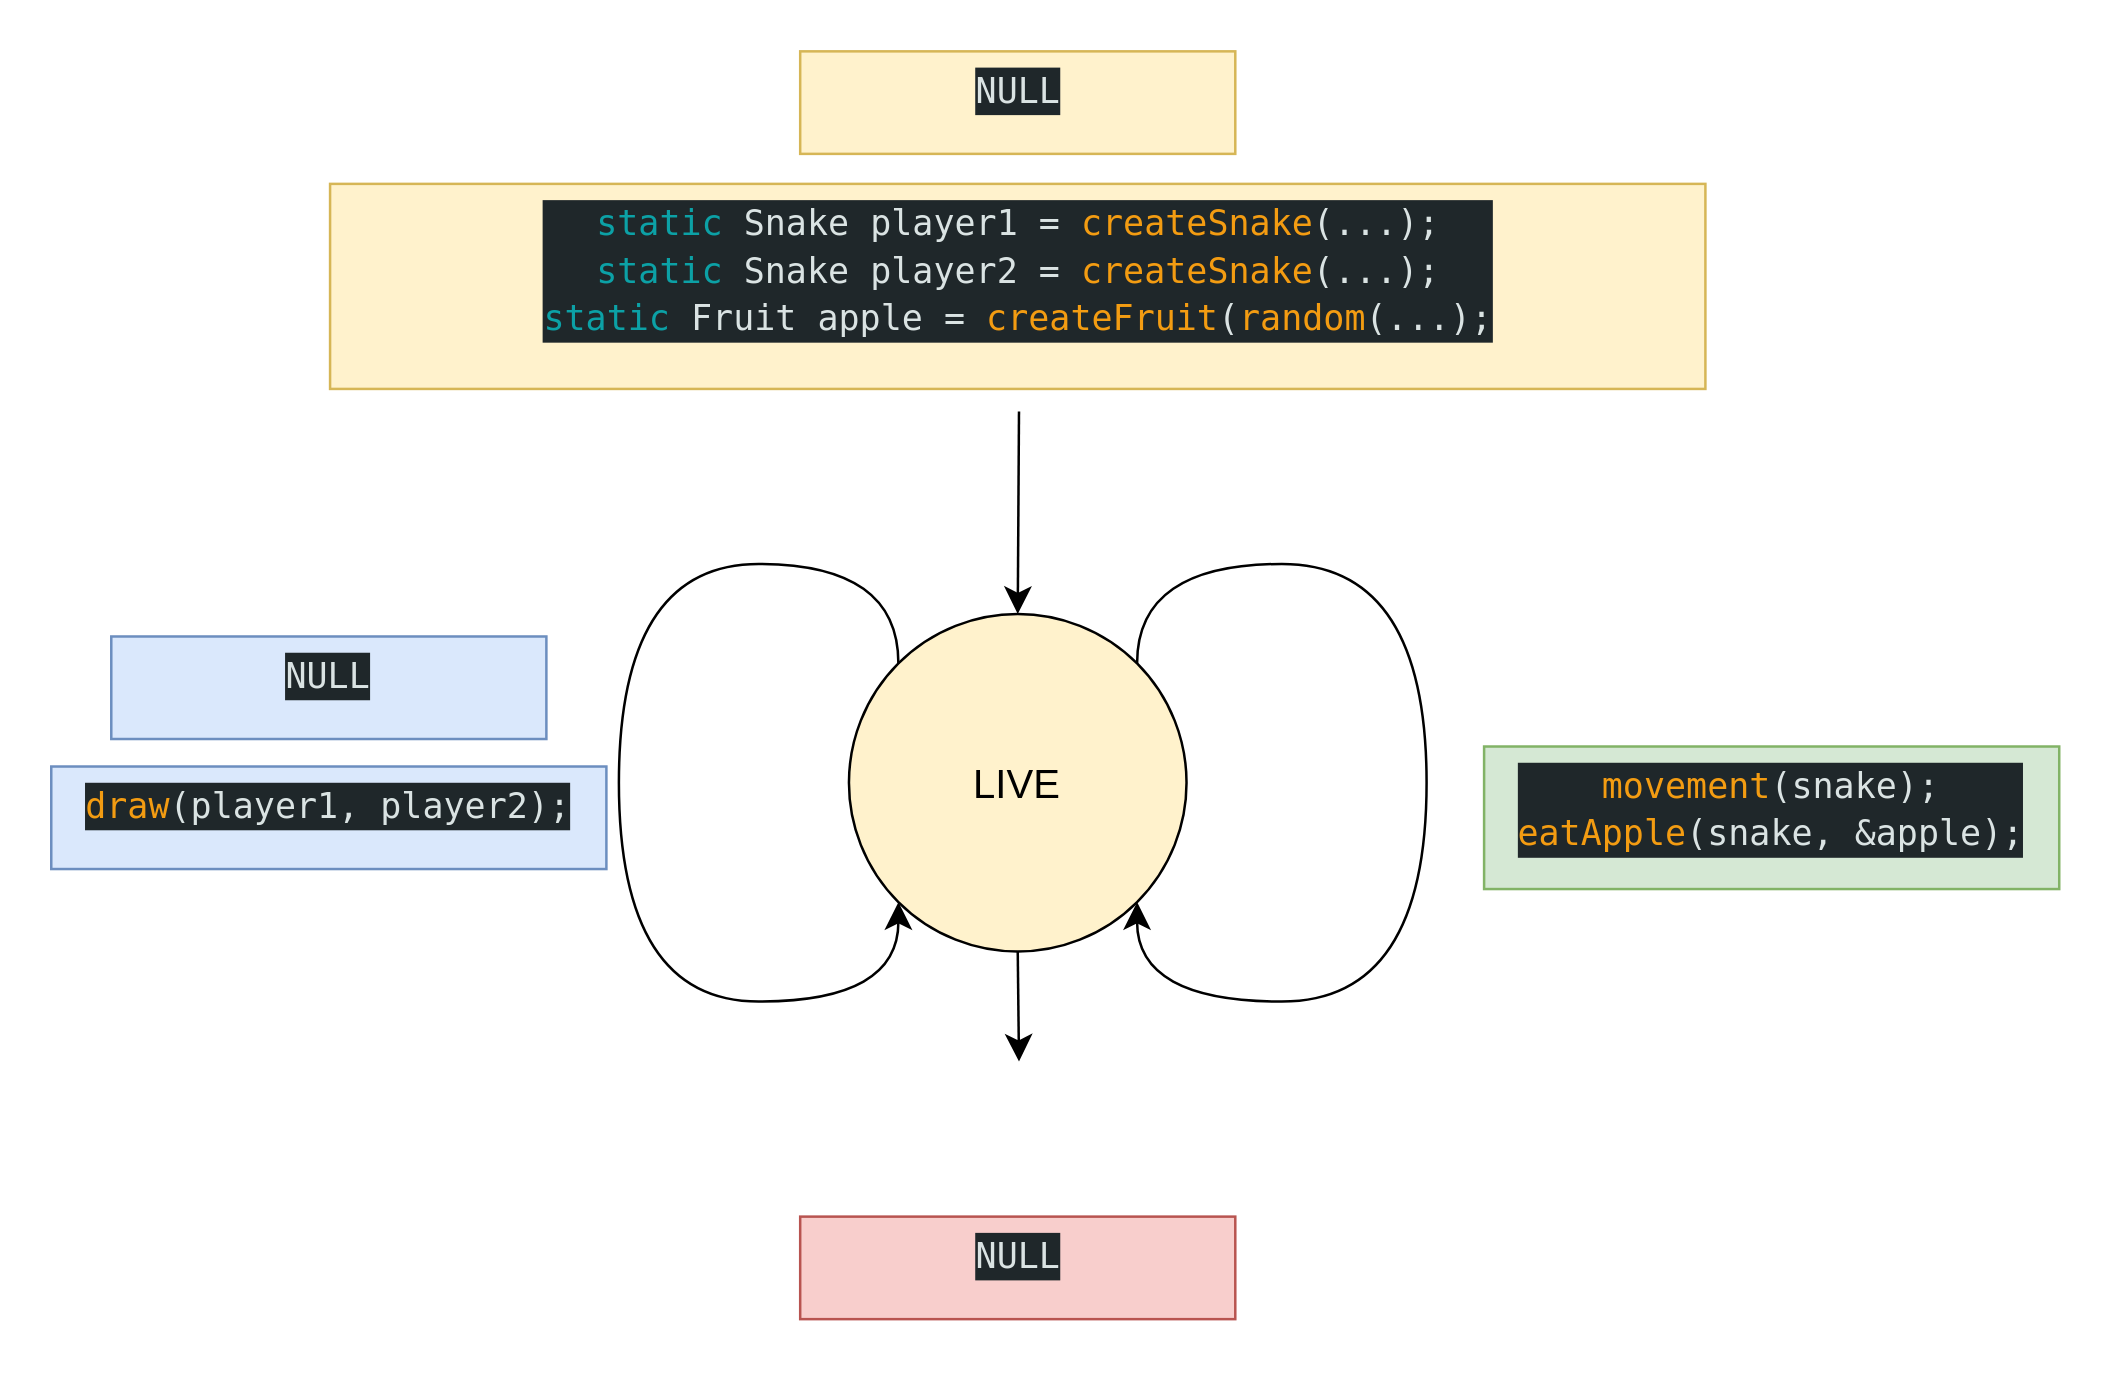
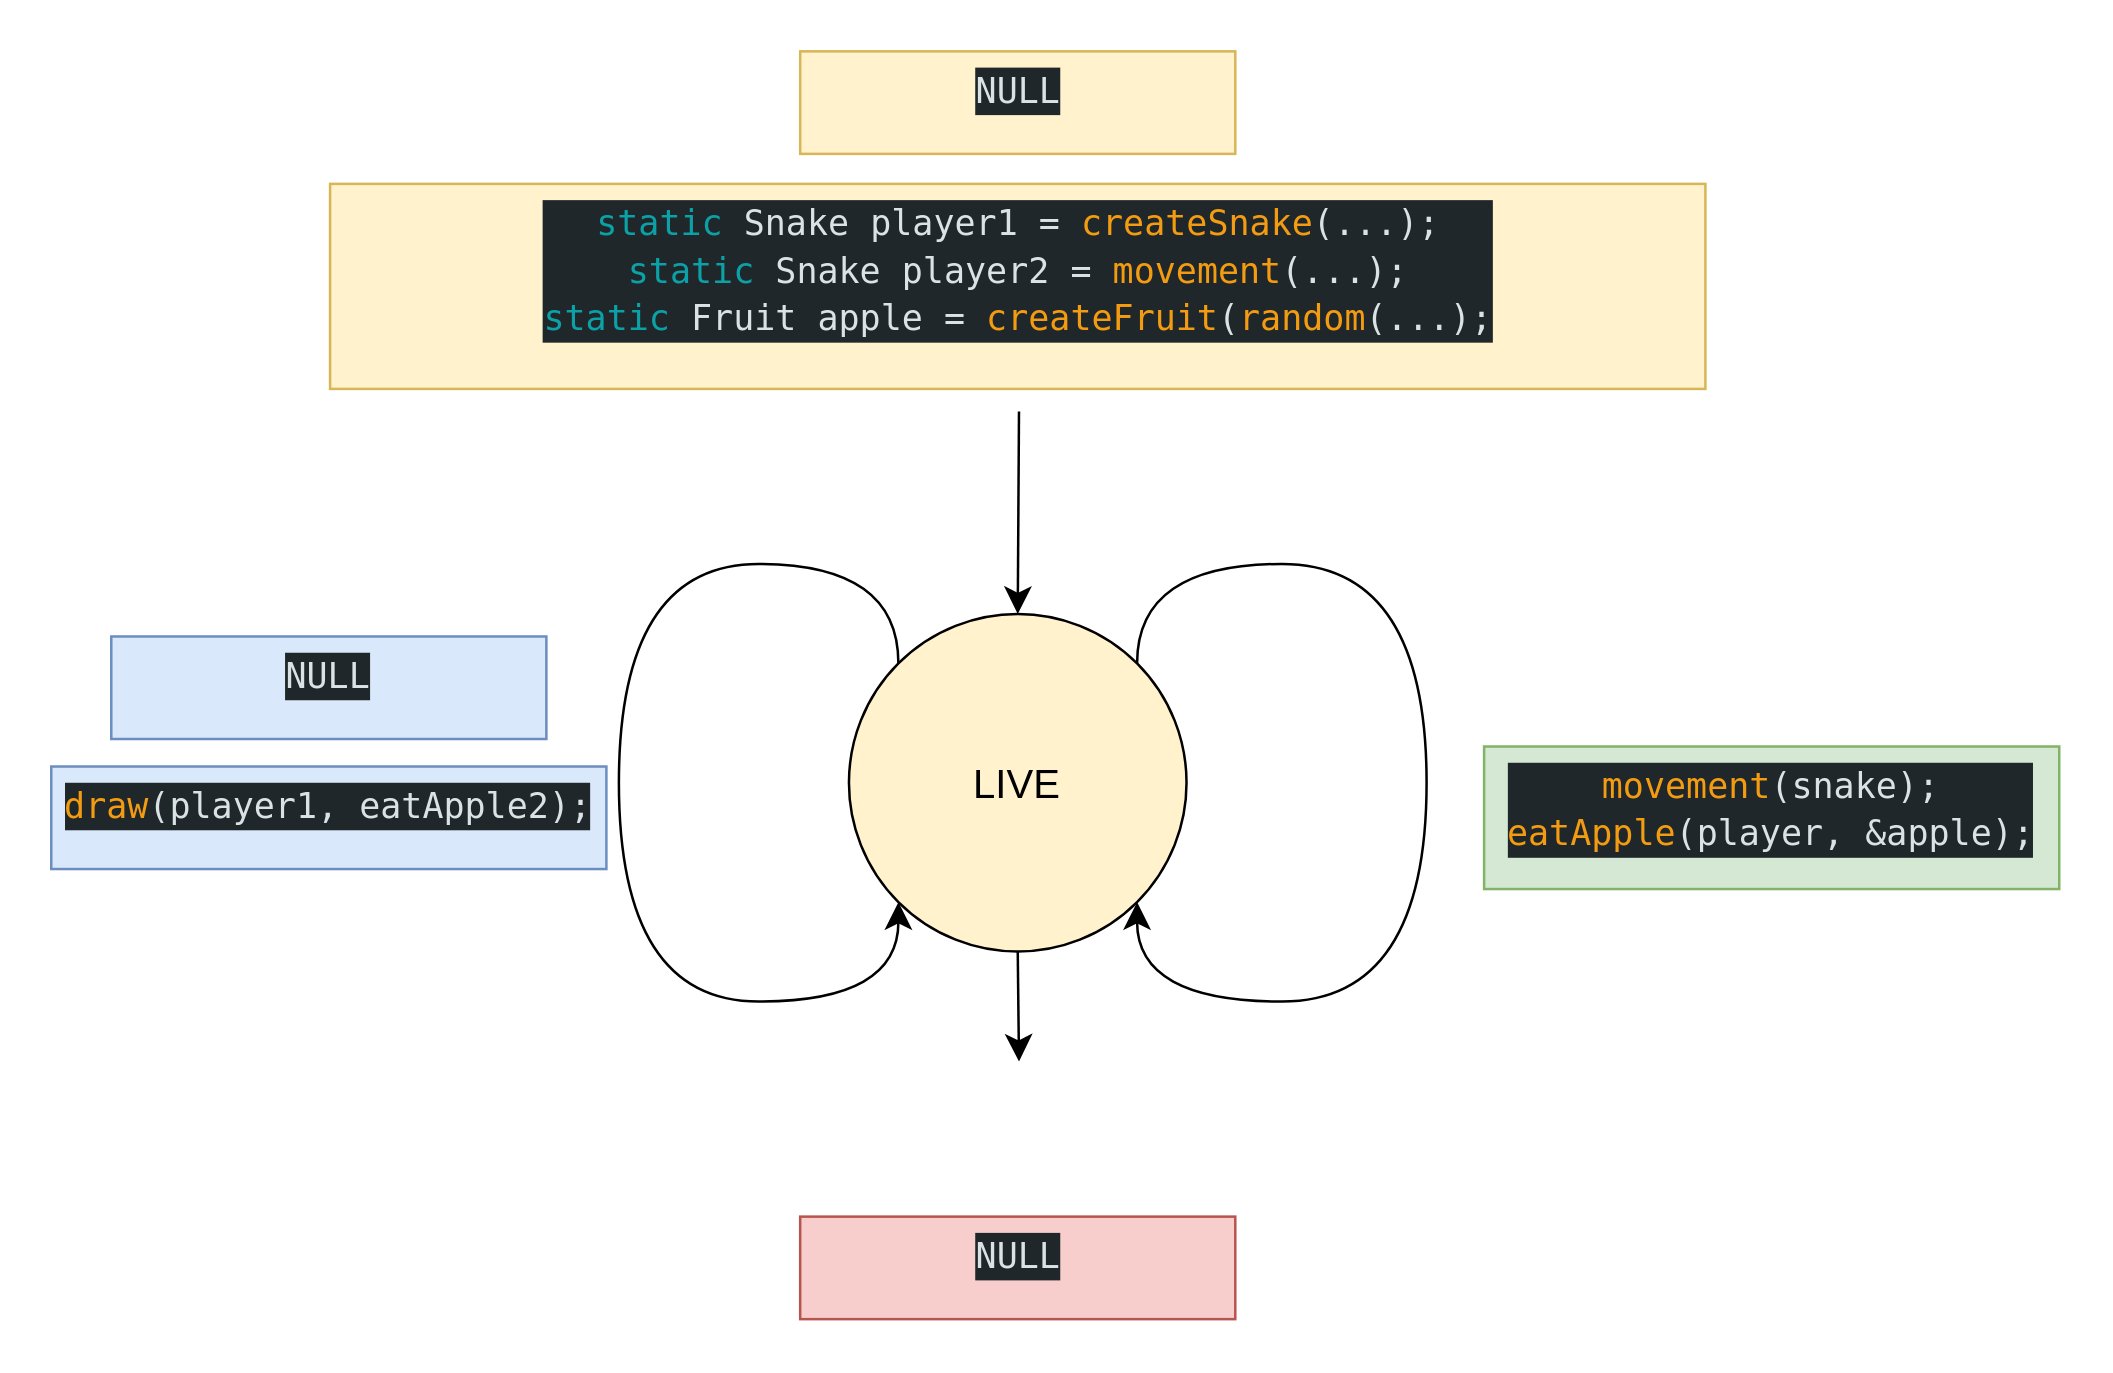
(1019, 273) -> (1019, 273)
(329, 808) -> (329, 808)
(1771, 812) -> (1771, 812)
